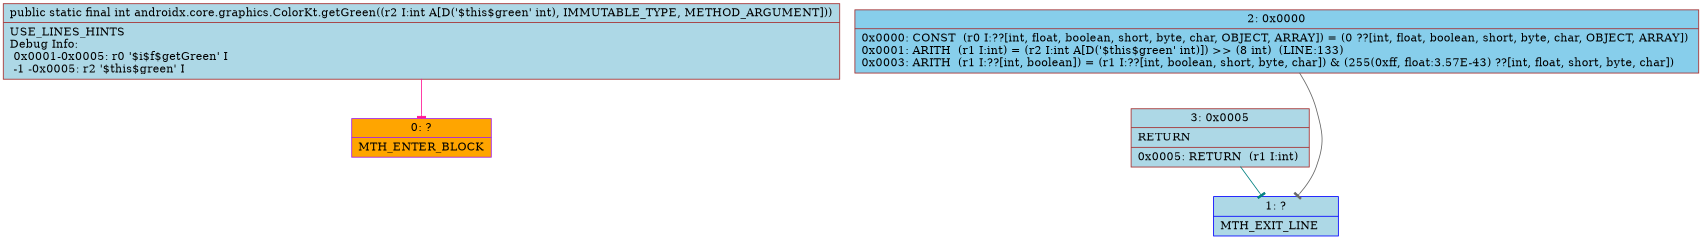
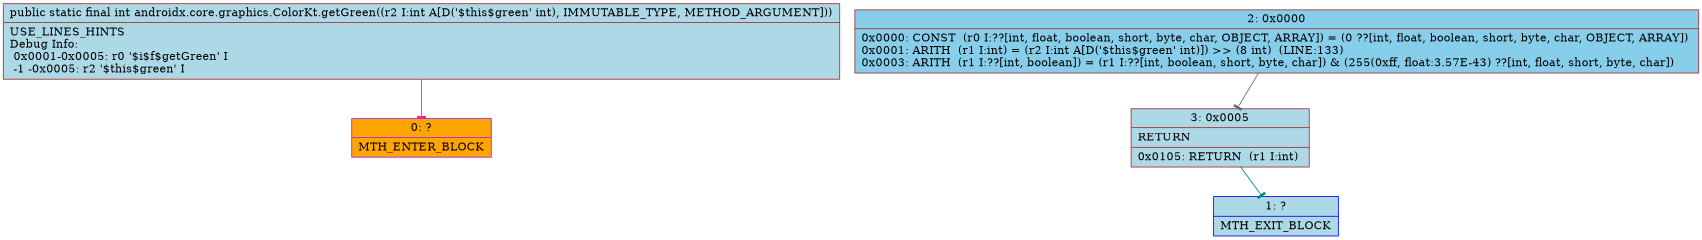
(1322, 134) -> (1249, 89)
(1220, 157) -> (1220, 157)
(1270, 226) -> (1276, 226)
